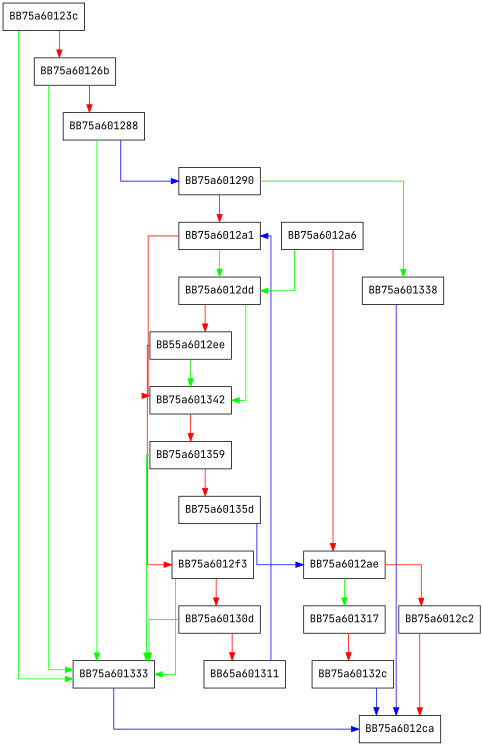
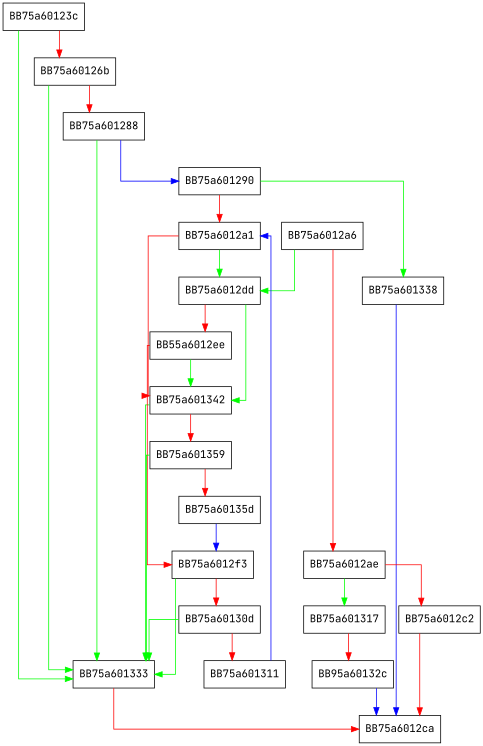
none -> (146, 527)
(257, 564) -> (216, 533)
(245, 674) -> (245, 674)
(353, 674) -> (353, 674)
(212, 729) -> (212, 729)
